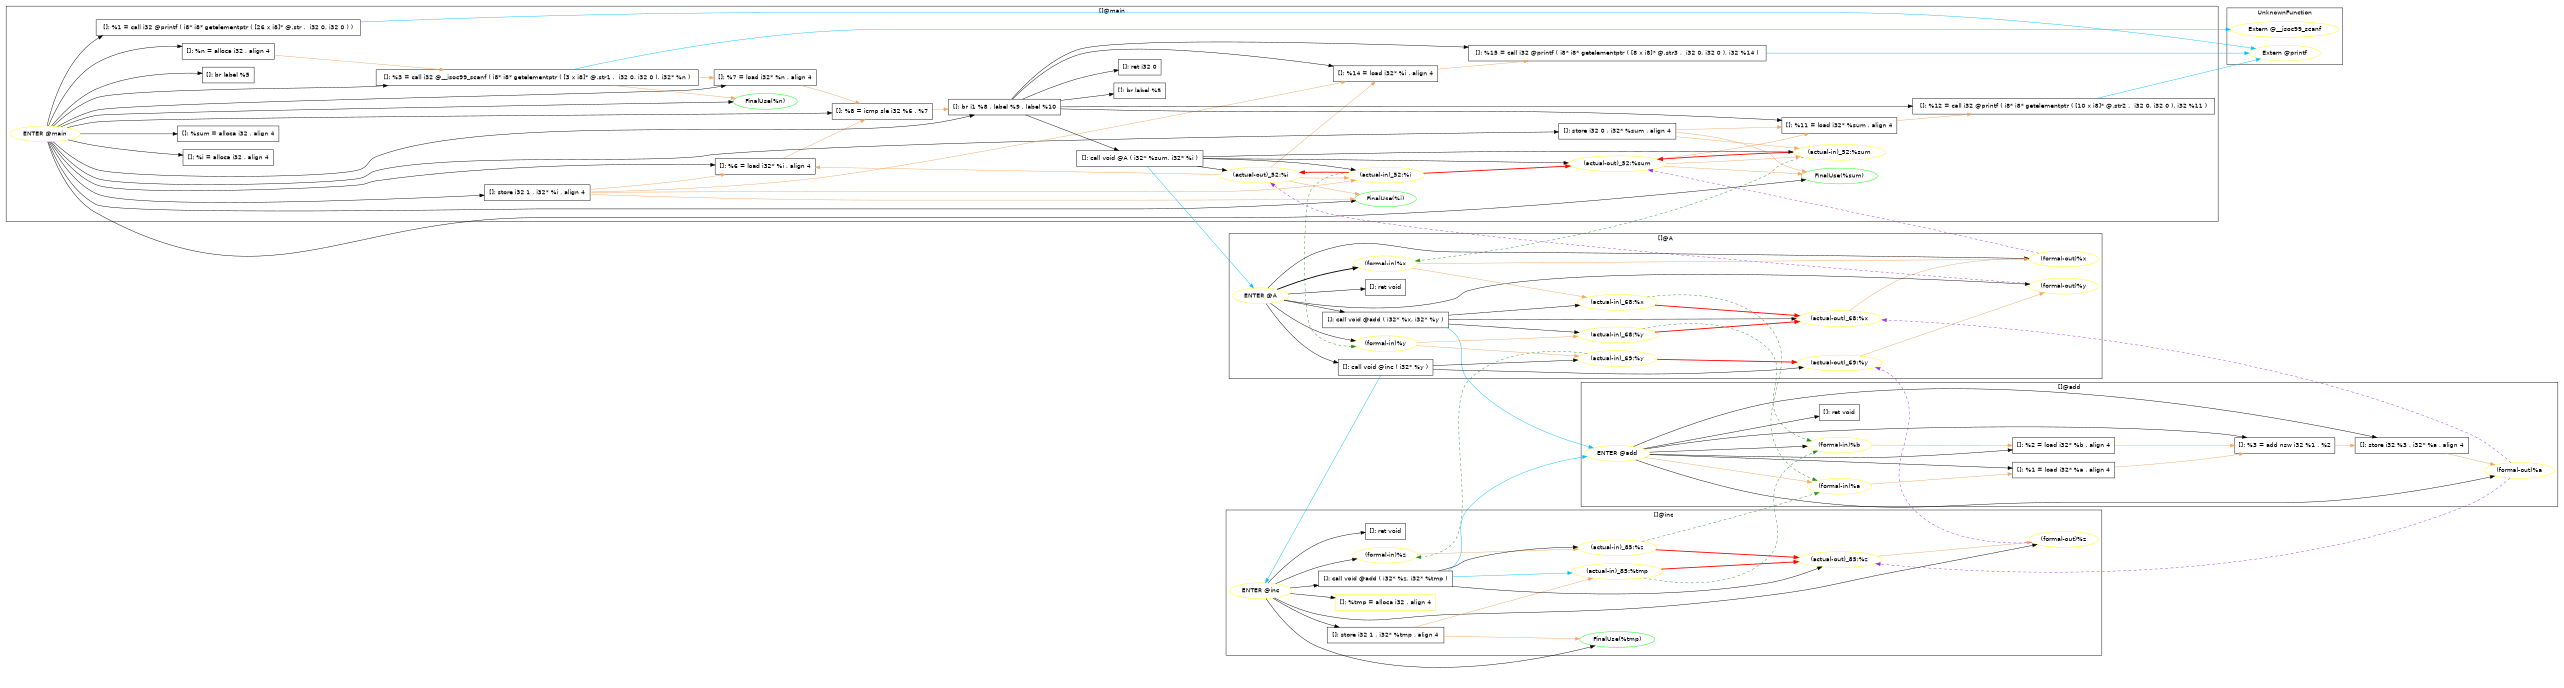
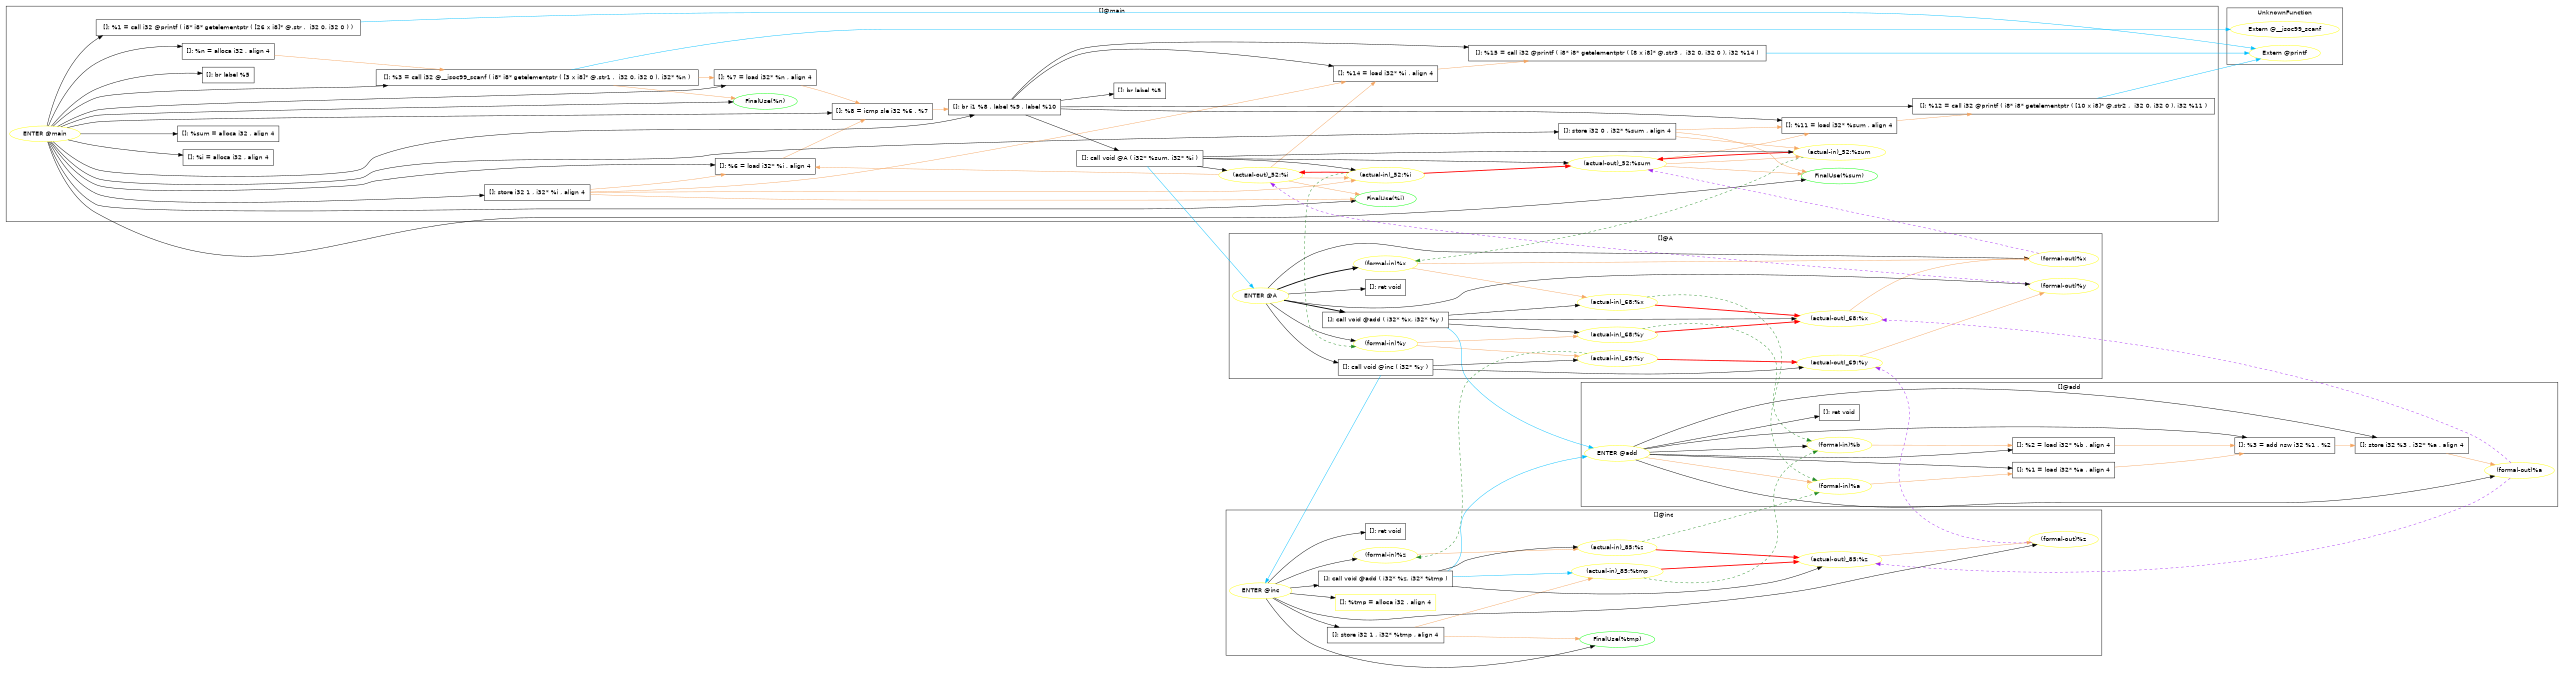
(1140, 67) -> none
(1323, 308) -> (1323, 308)
